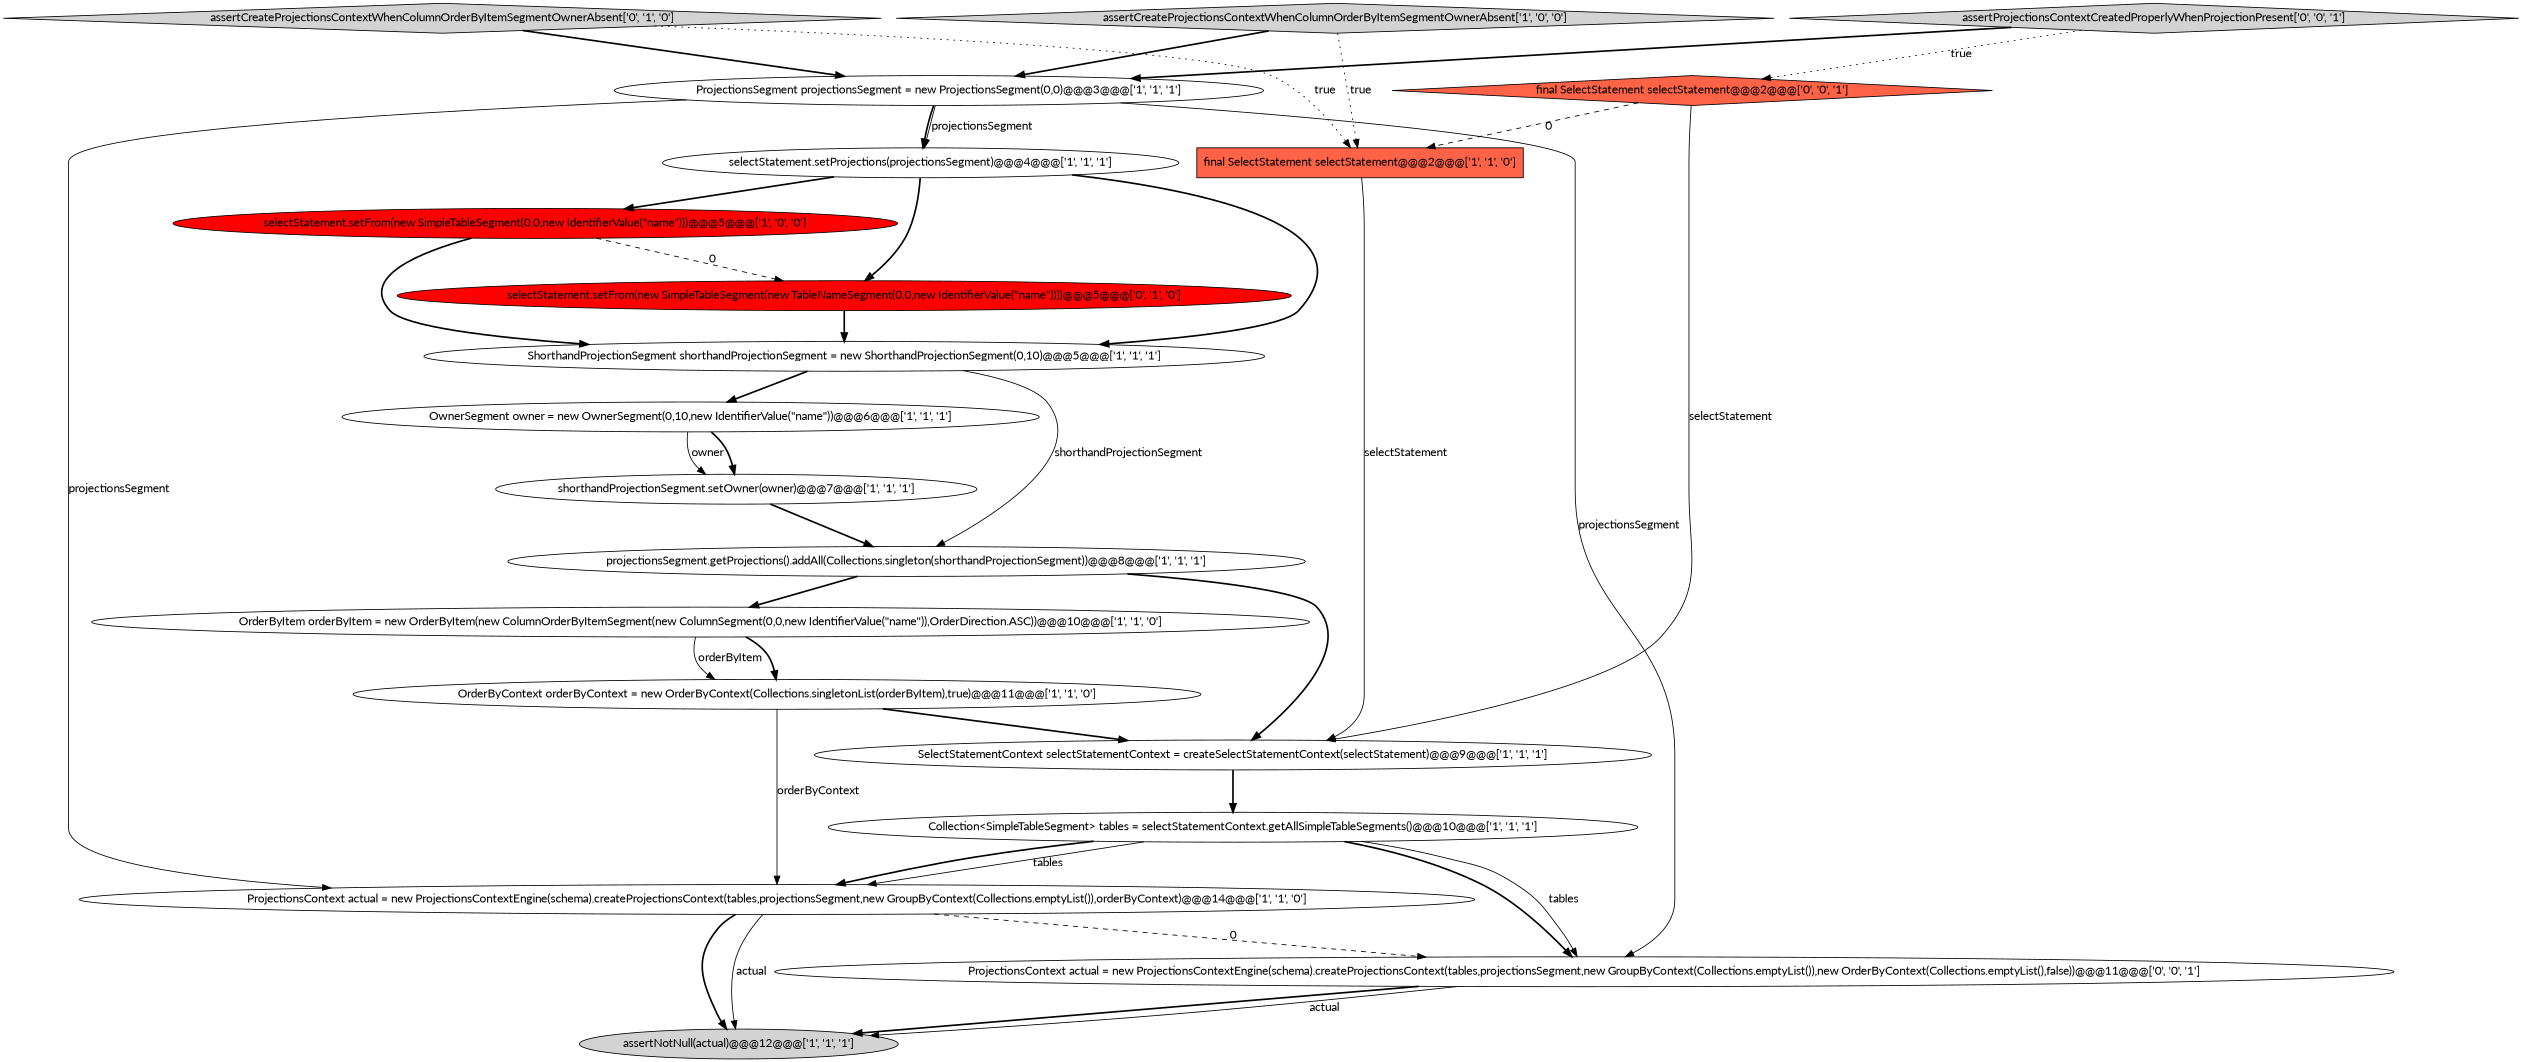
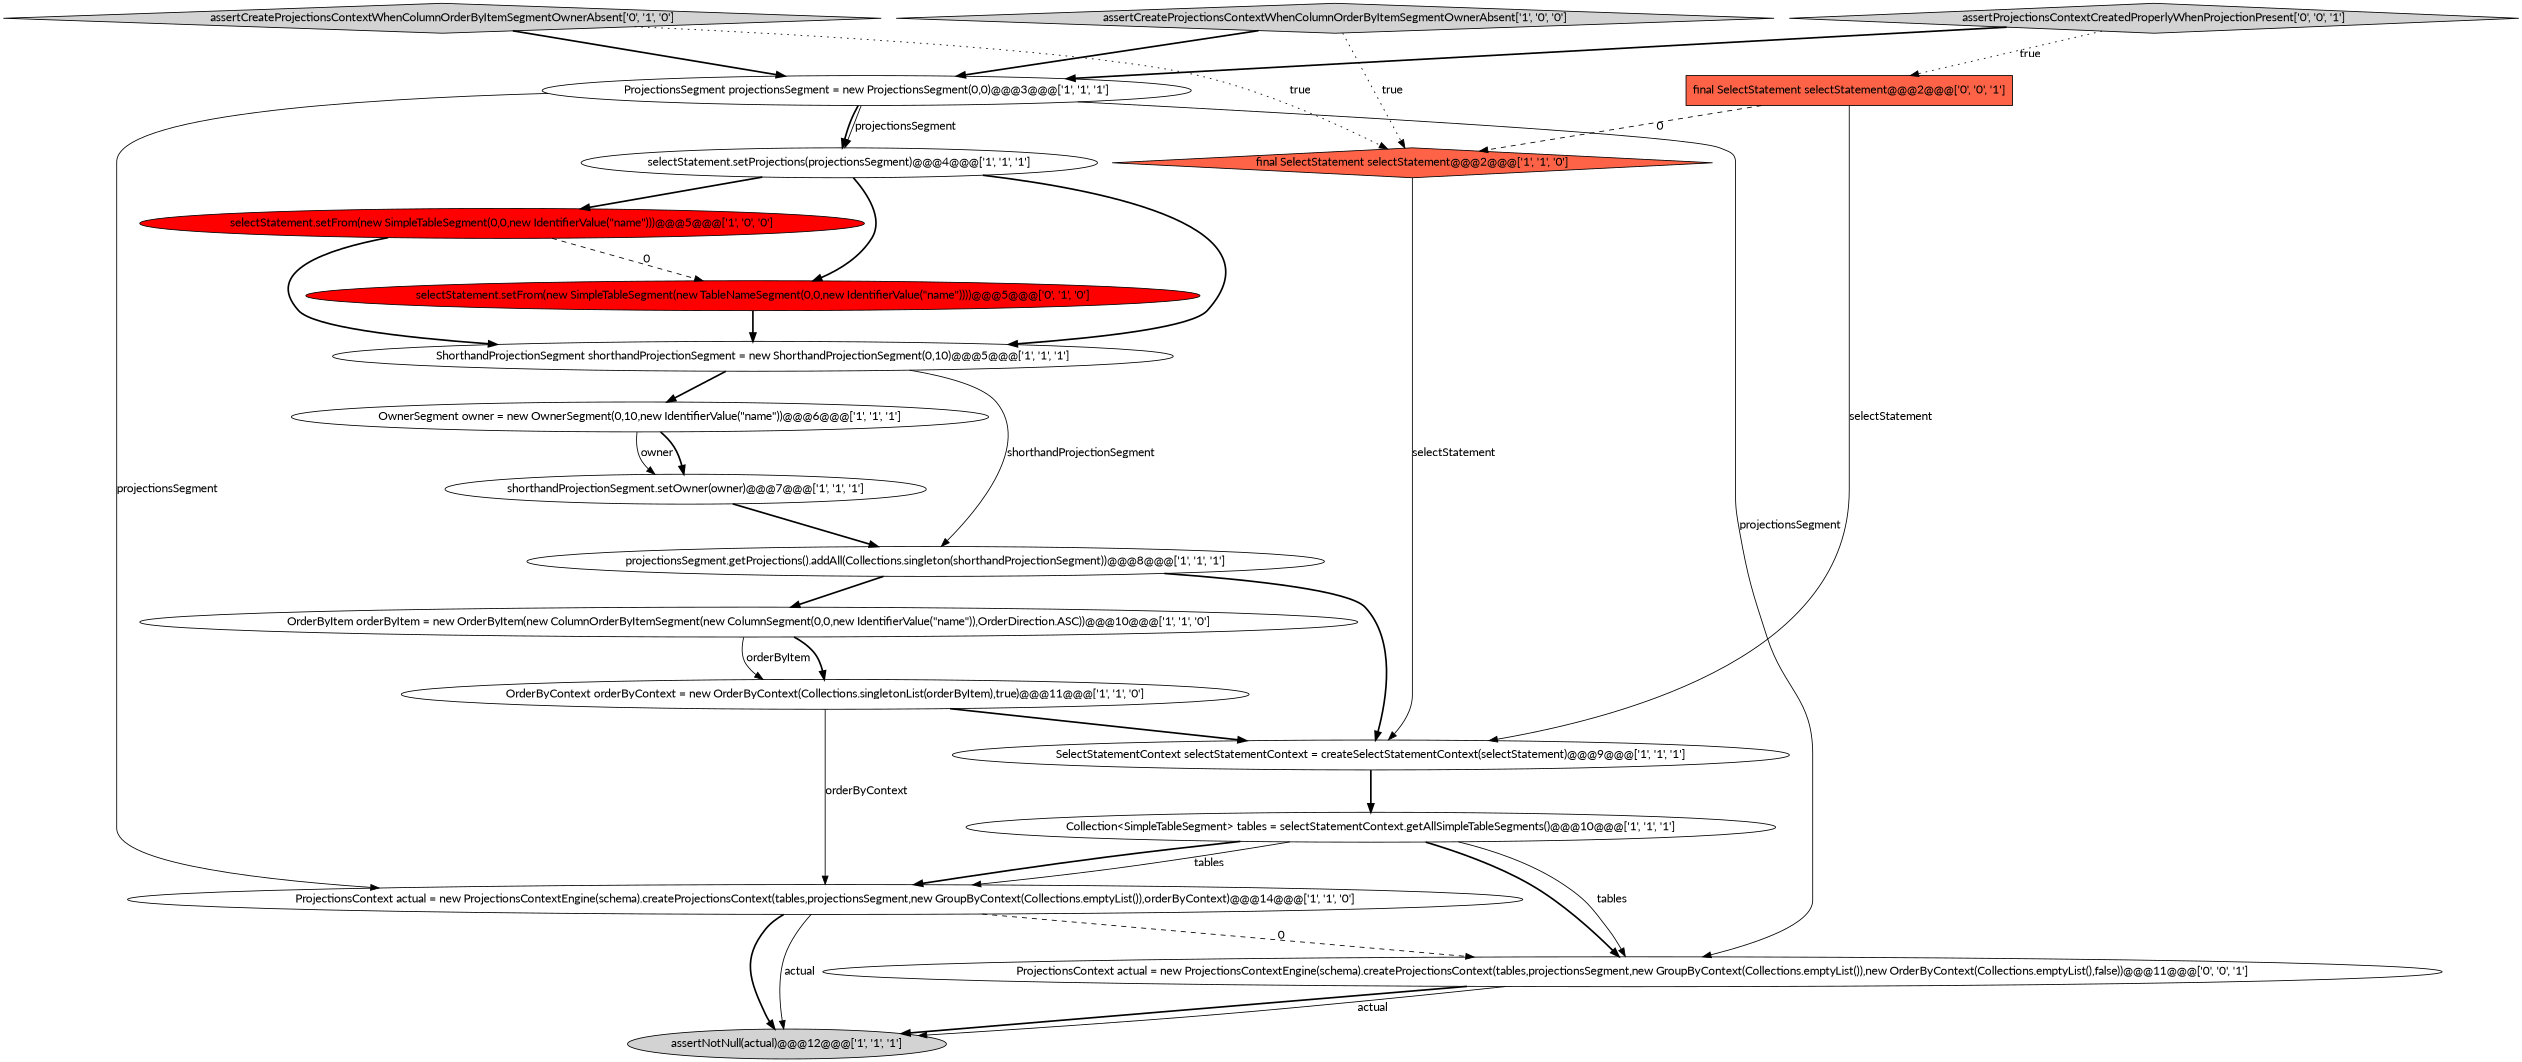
(1692, 91) -> (1849, 91)
(1360, 163) -> (1412, 163)
